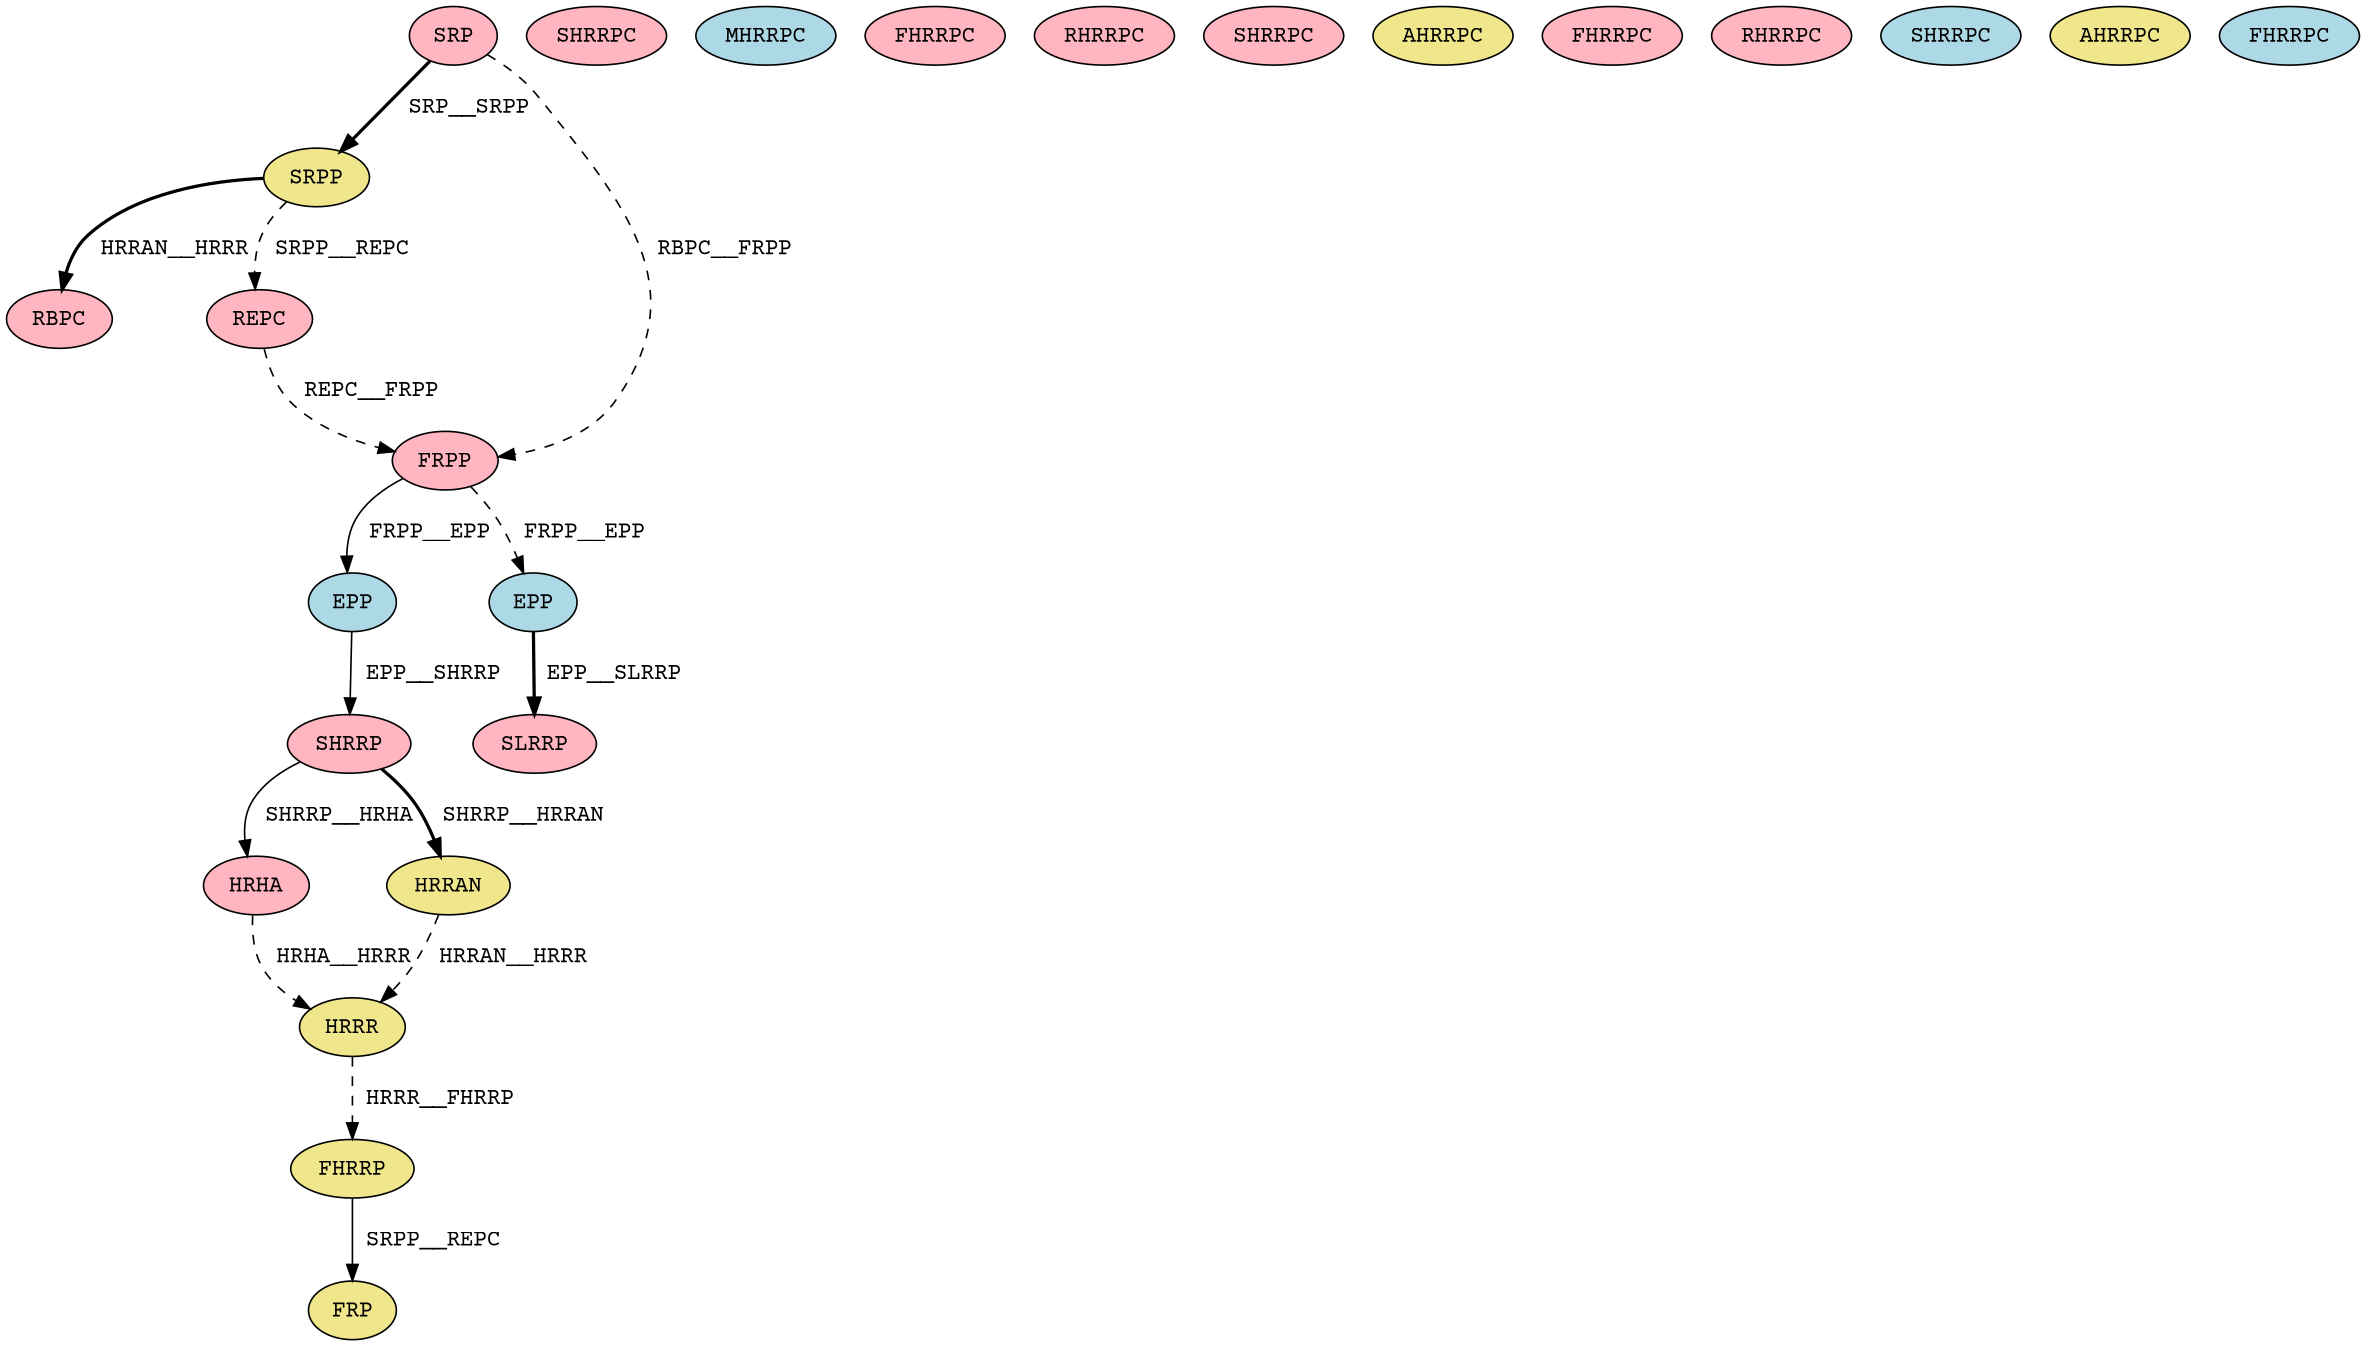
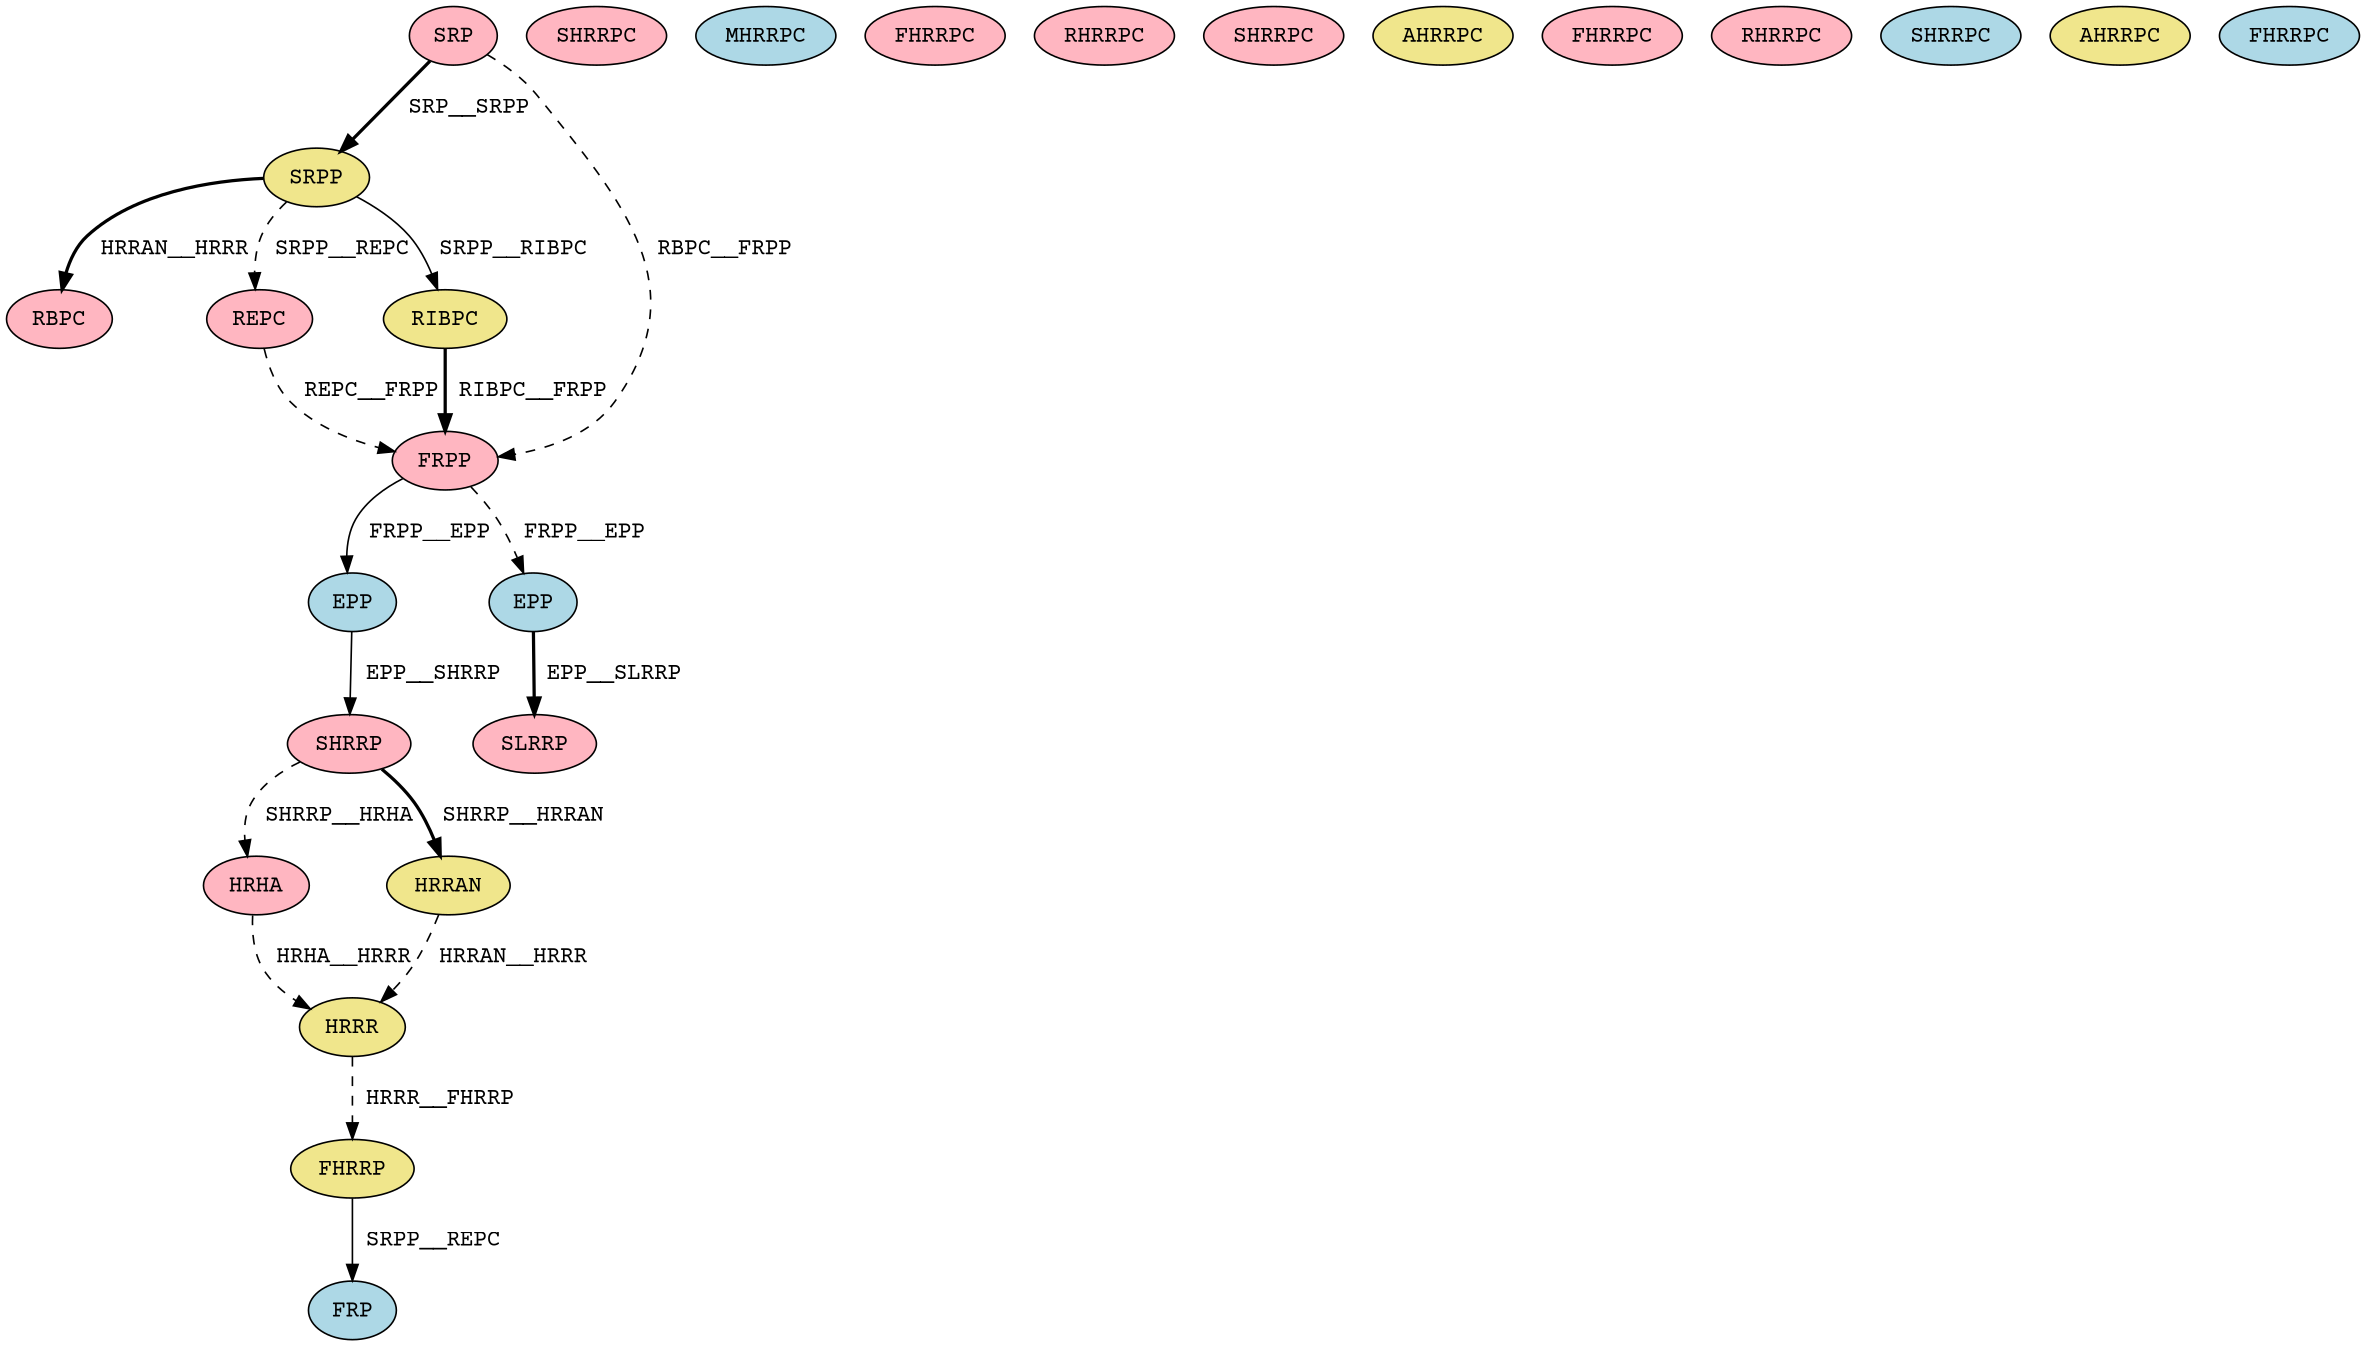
none -> (445, 319)
(259, 792) -> (259, 792)
(352, 1310) -> (352, 1310)
